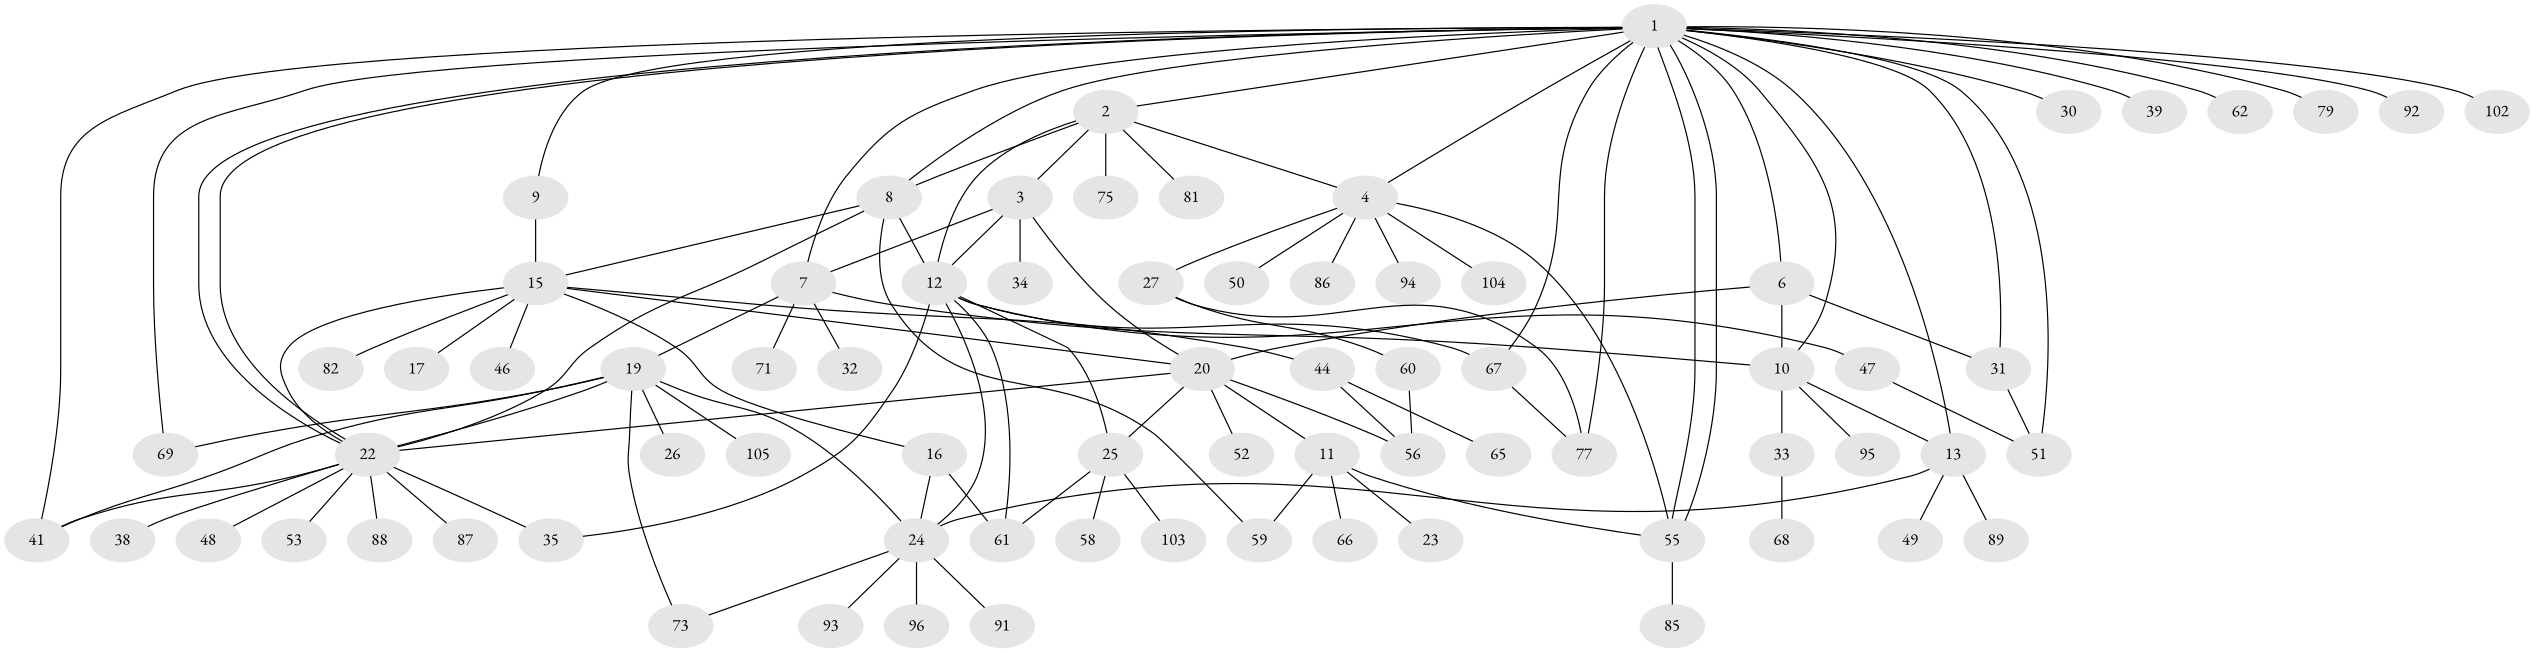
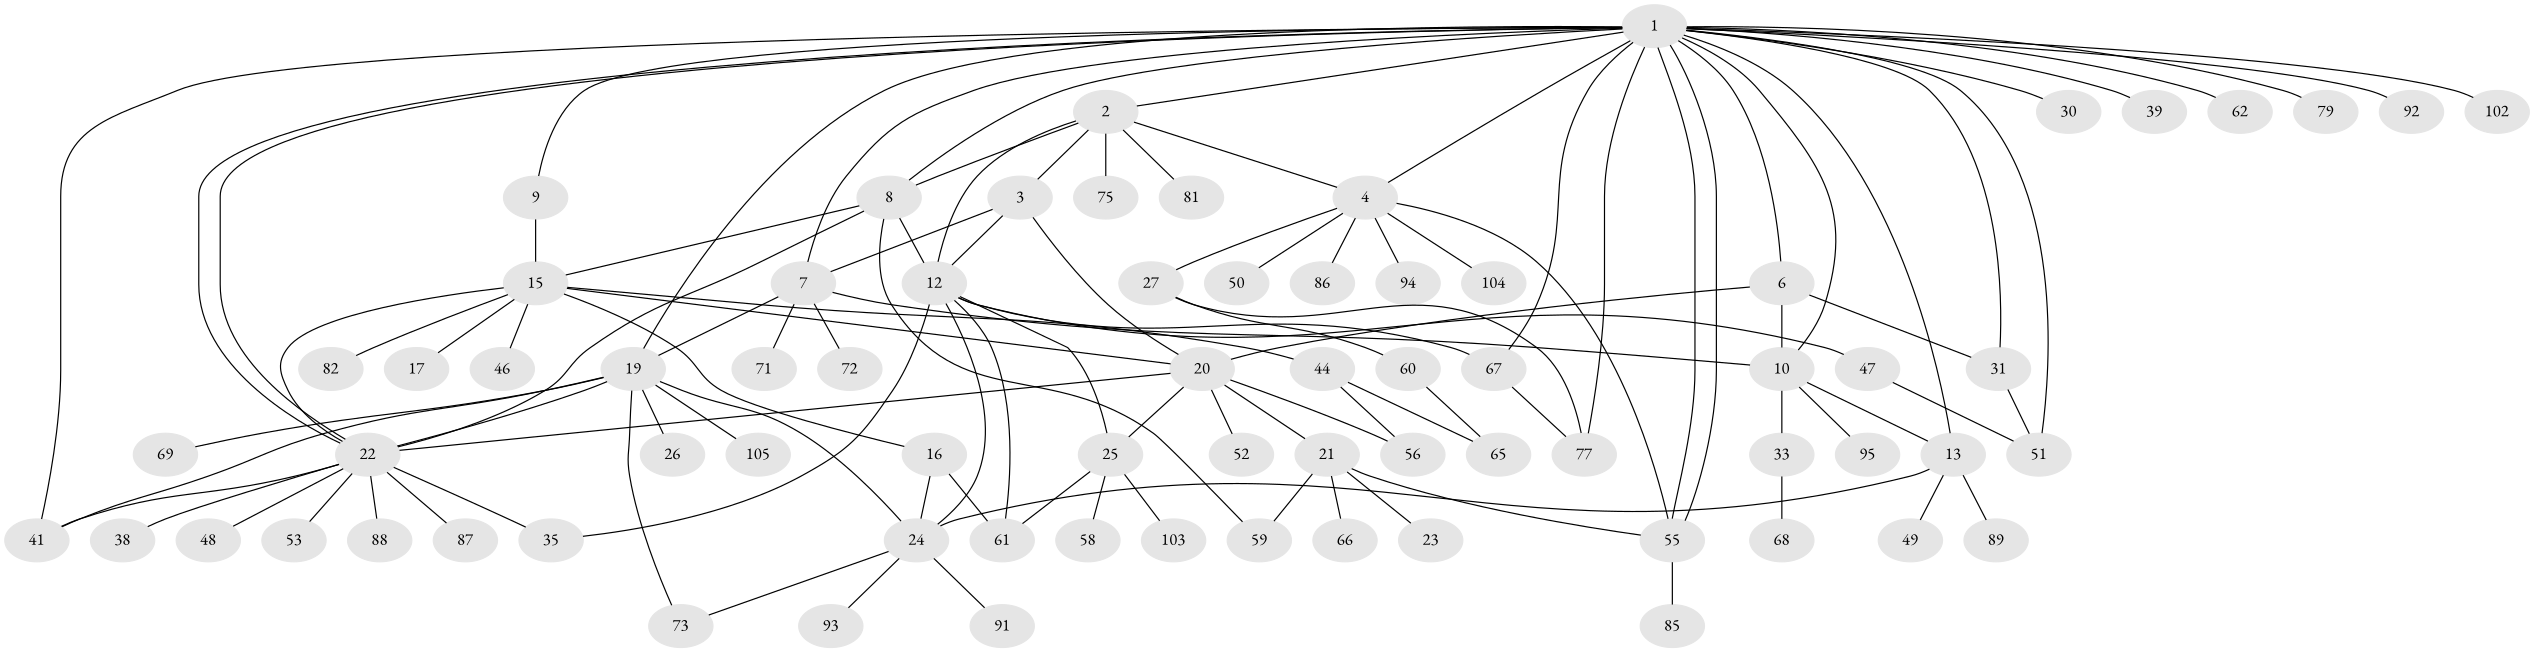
(699, 54) -> (1018, 56)
(1020, 283) -> none
(850, 369) -> (850, 369)
(1410, 403) -> (1453, 412)
(1327, 455) -> (1327, 455)
(917, 626) -> none
